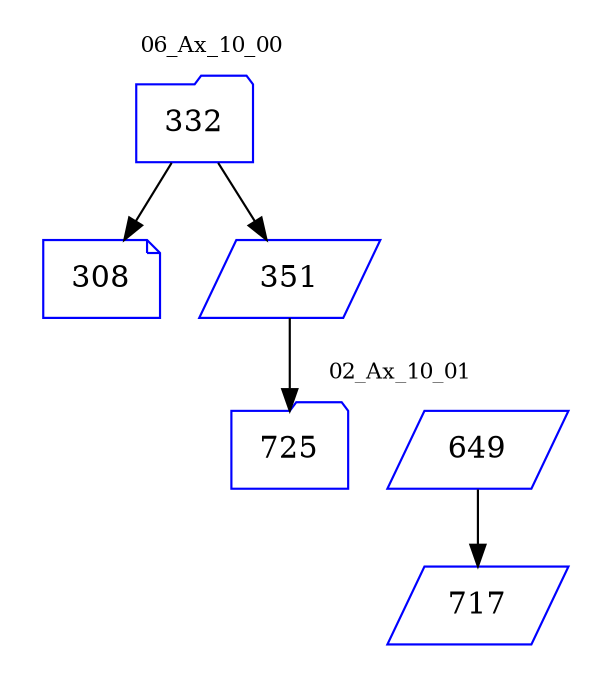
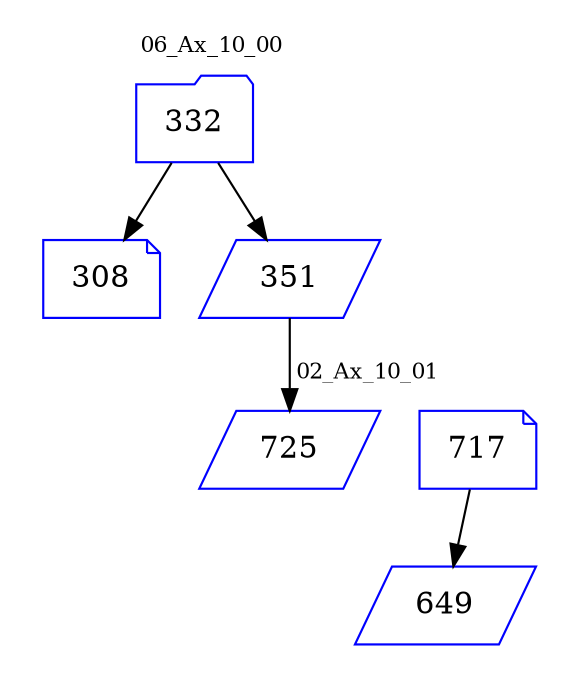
(290, 450) -> (290, 450)
(478, 517) -> (464, 517)
(478, 605) -> (478, 450)
